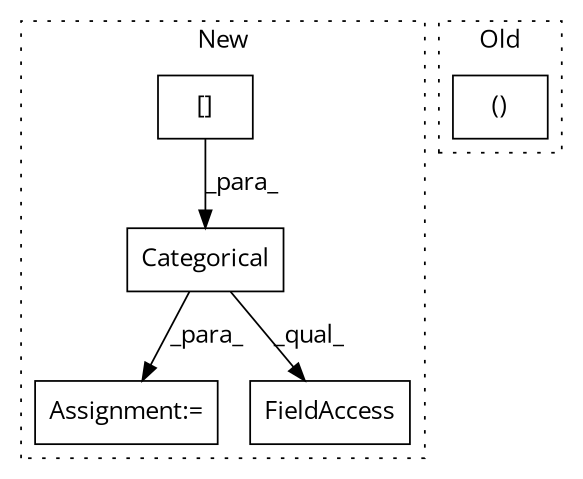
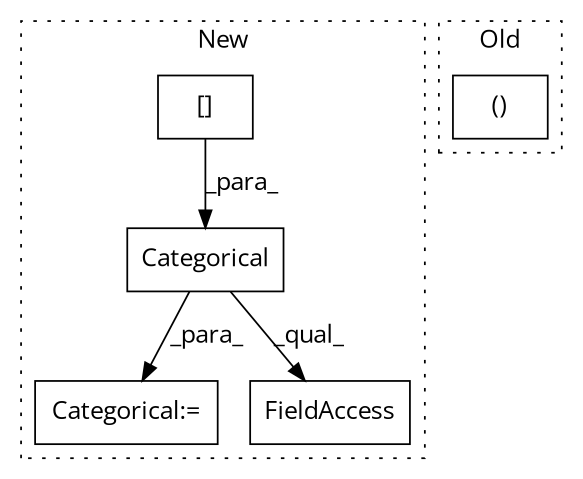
(126, 413) -> (126, 413)
